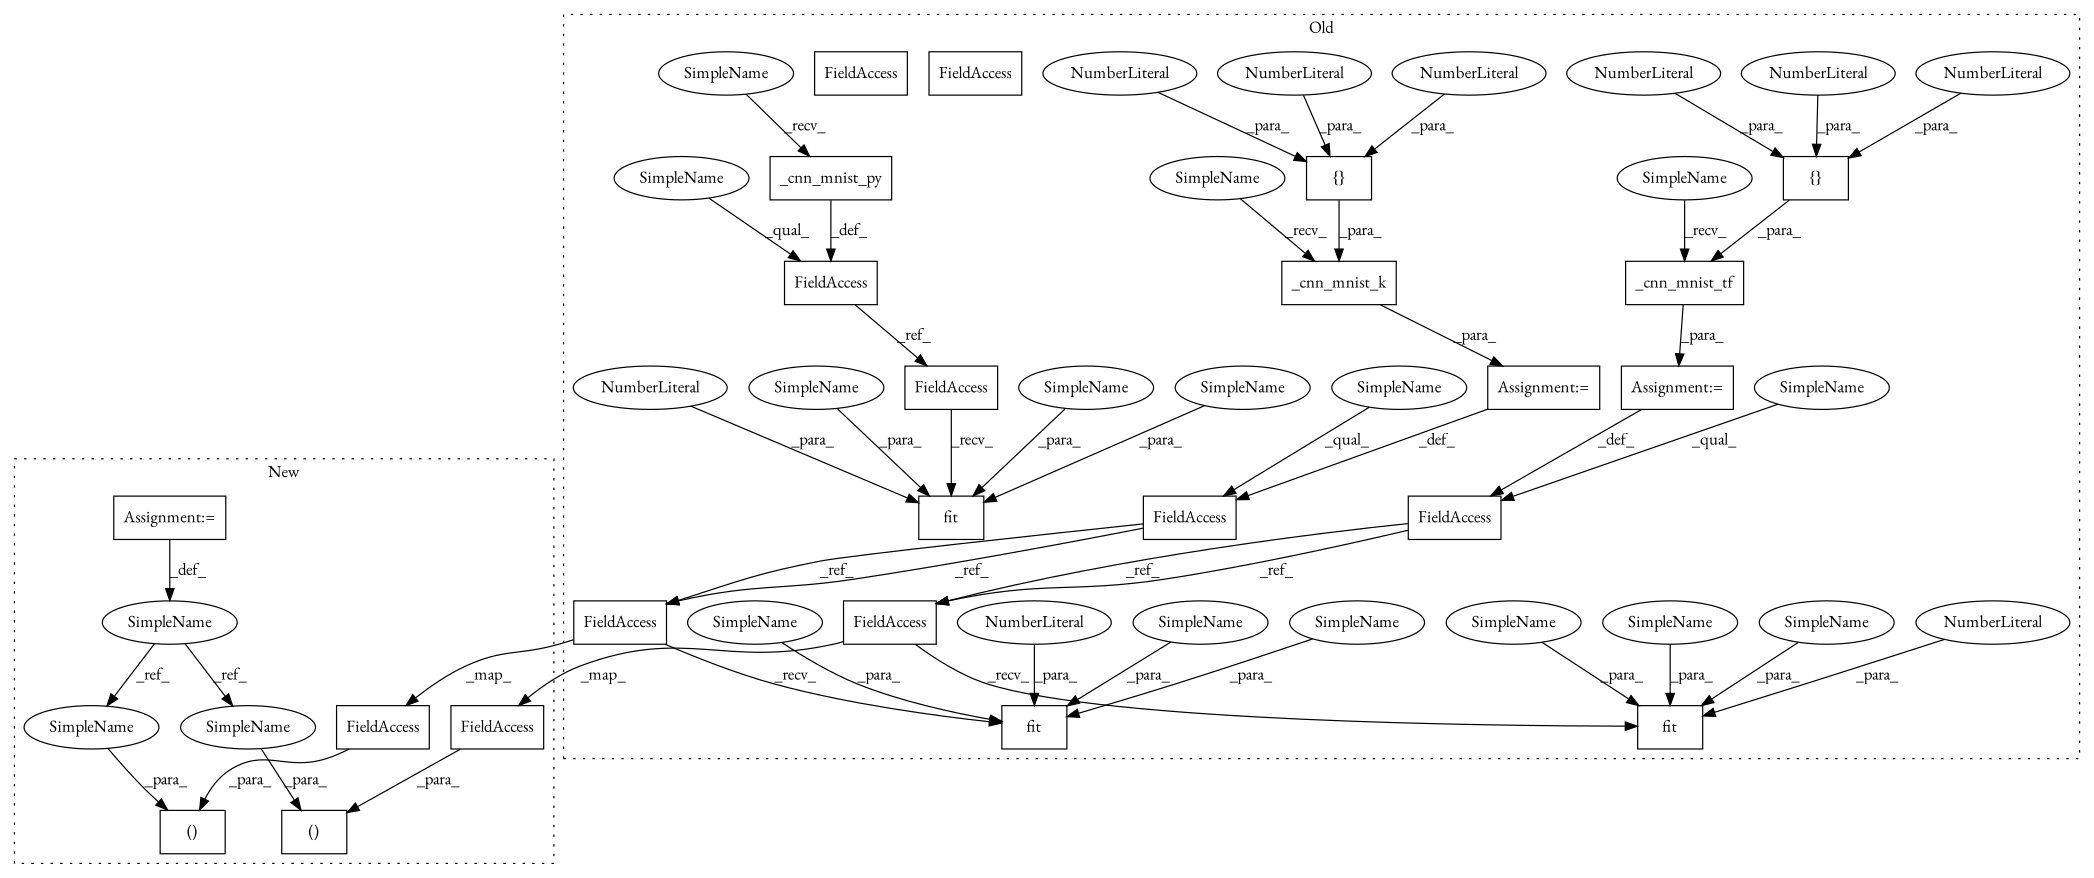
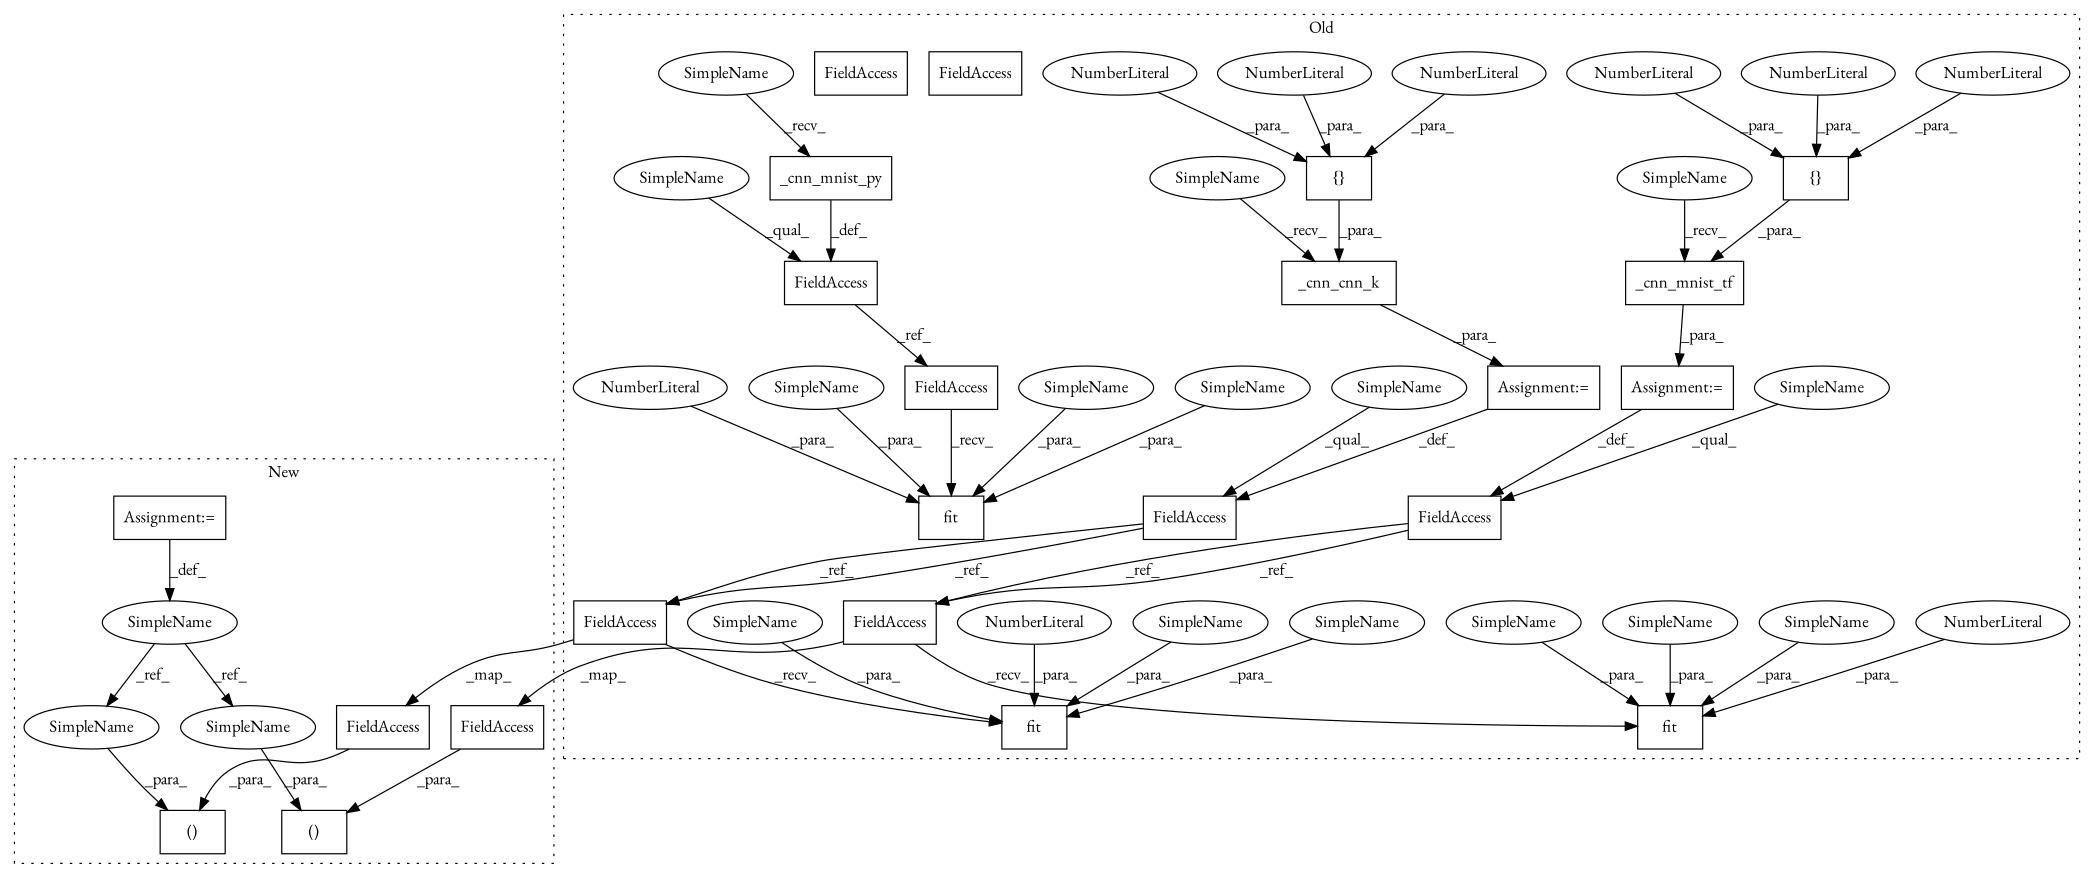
(1339, 283) -> (1339, 283)
